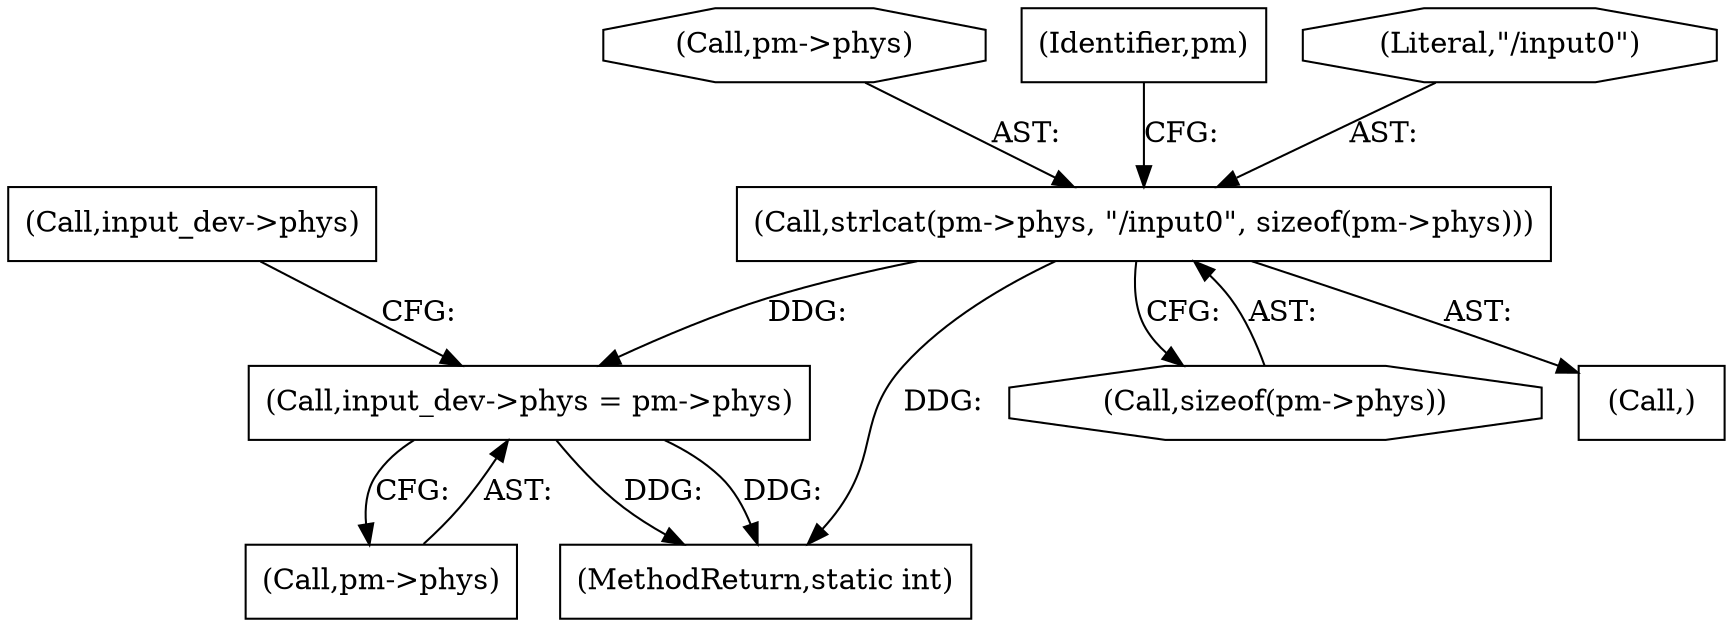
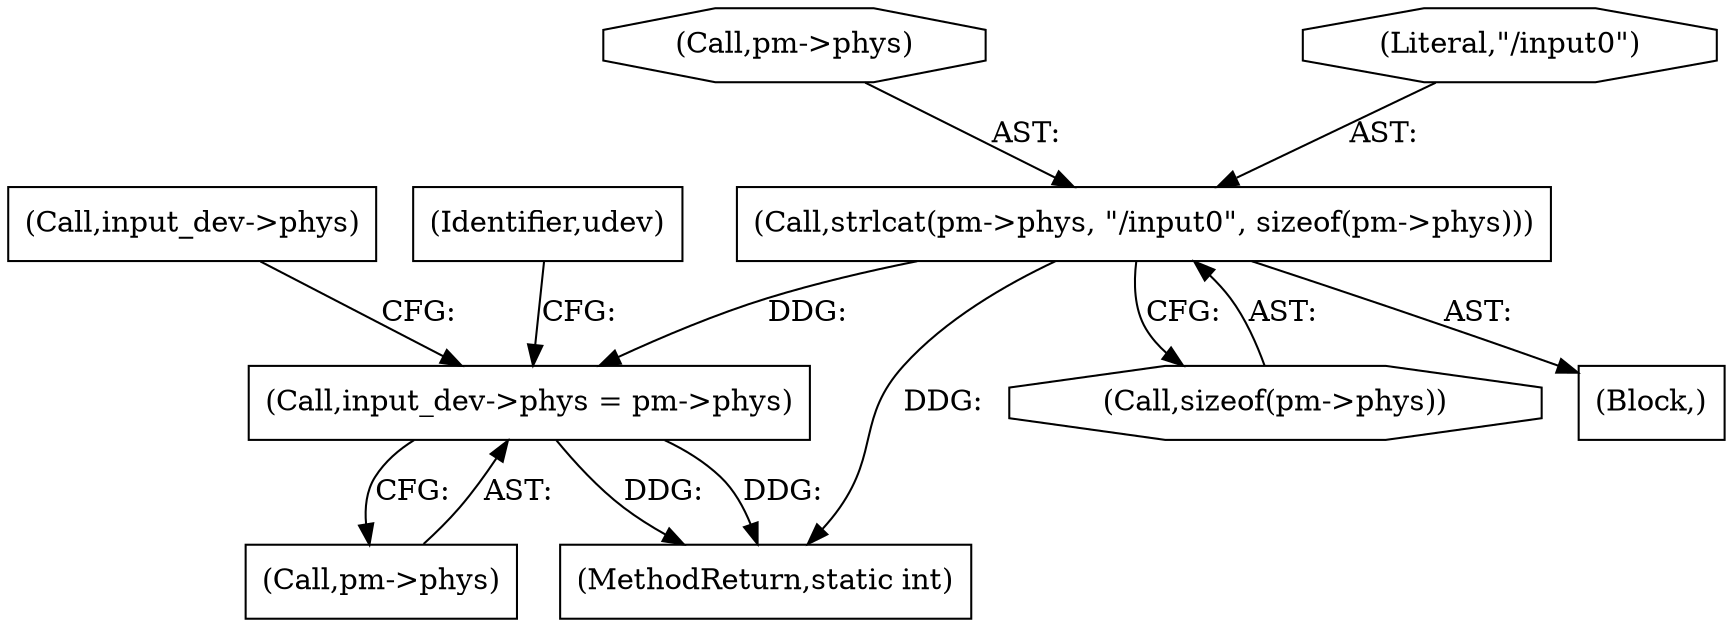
(1144, 45) -> none
none -> (548, 224)
(1652, 403) -> (1652, 403)
